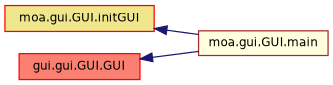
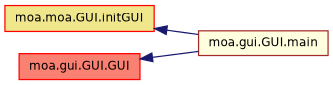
(80, 18) -> (80, 18)
(80, 67) -> (80, 67)
